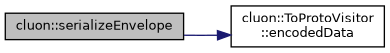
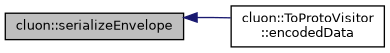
(201, 35) -> (214, 18)
